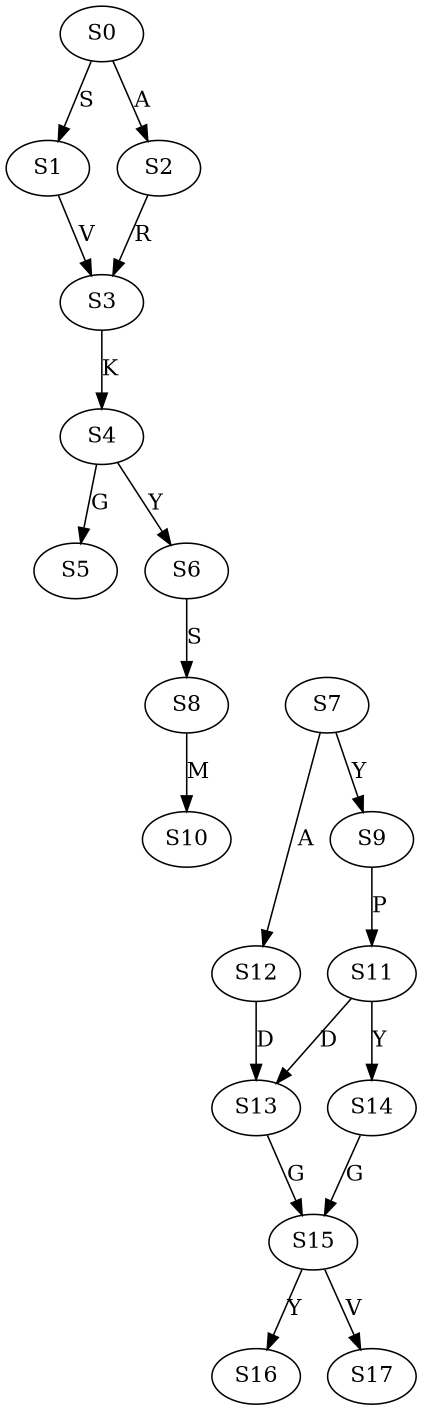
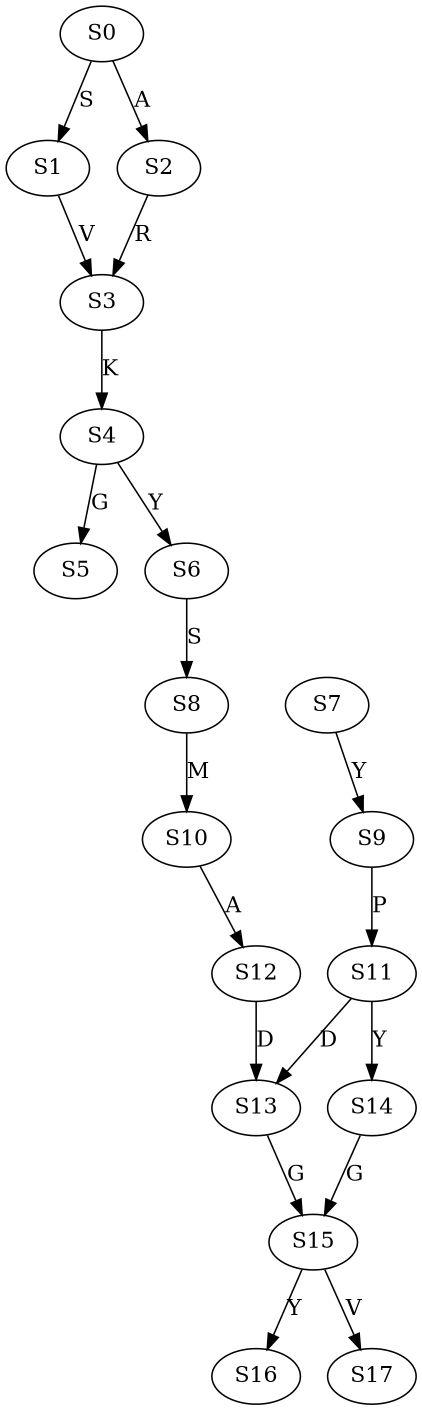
(294, 832) -> (218, 900)
